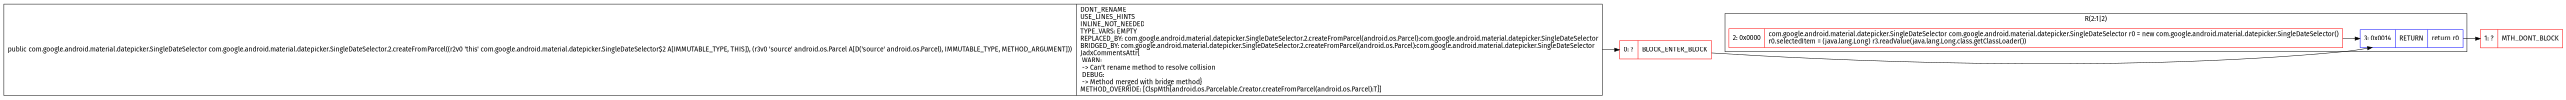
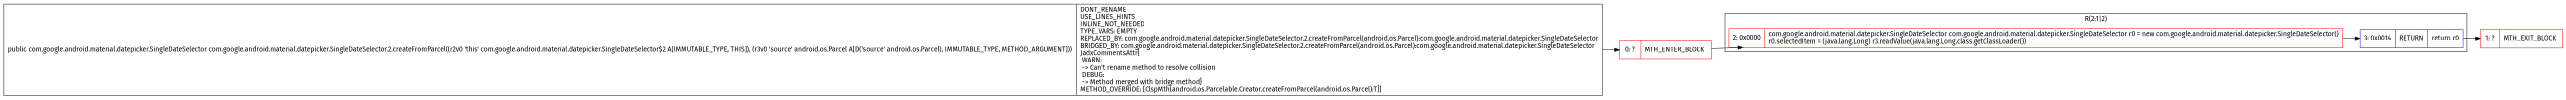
(2530, 38) -> (2530, 38)
(1675, 50) -> (1675, 50)
(2040, 64) -> (1722, 48)
